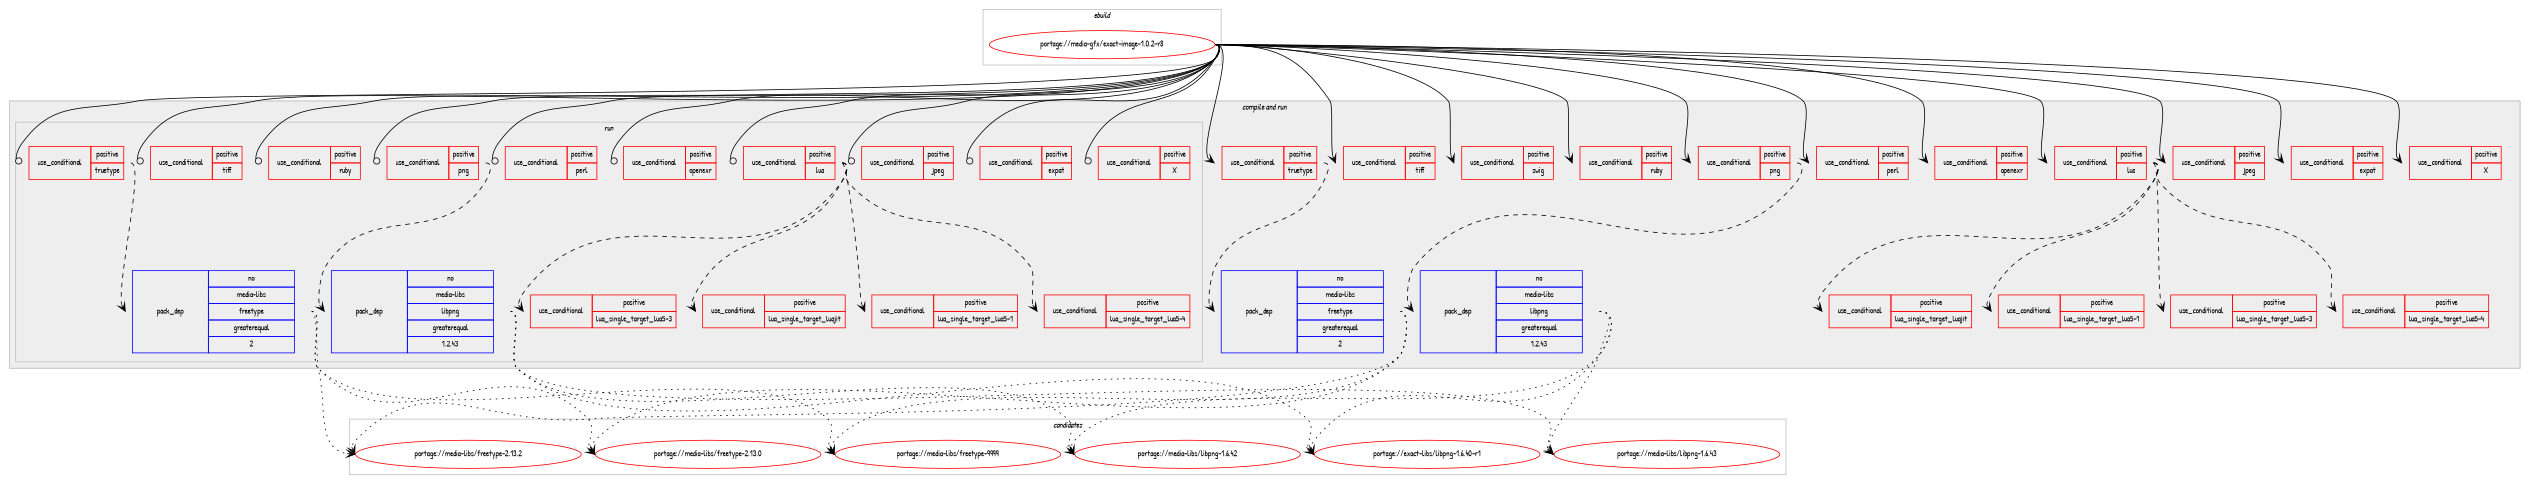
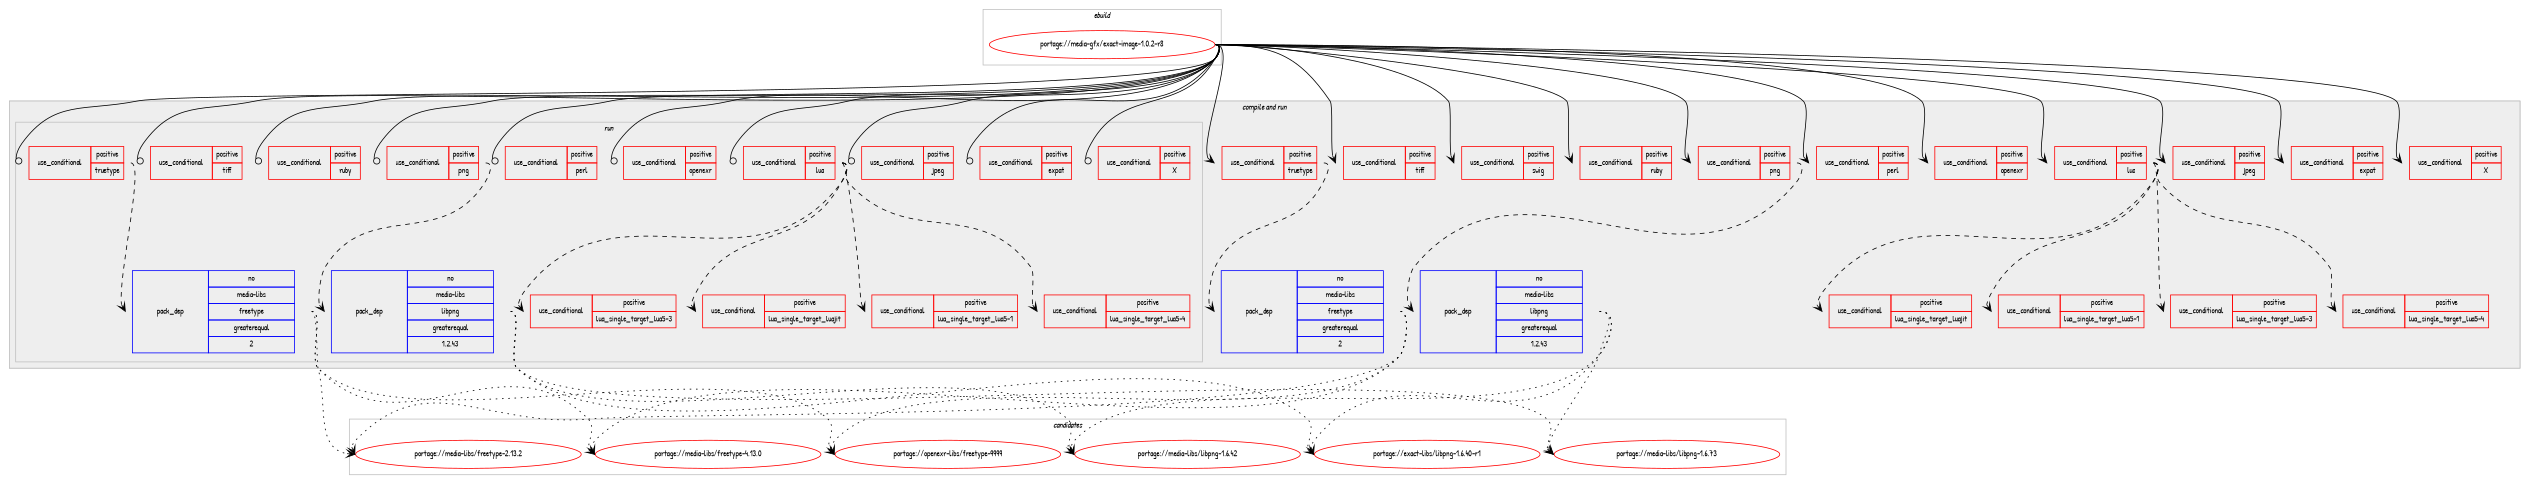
(708, 454) -> (708, 454)
(948, 454) -> (948, 454)
(1667, 454) -> (1667, 454)
